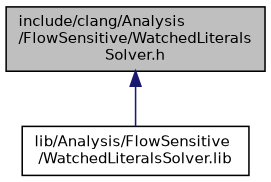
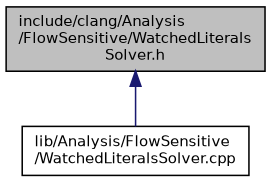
(136, 151) -> (136, 151)
